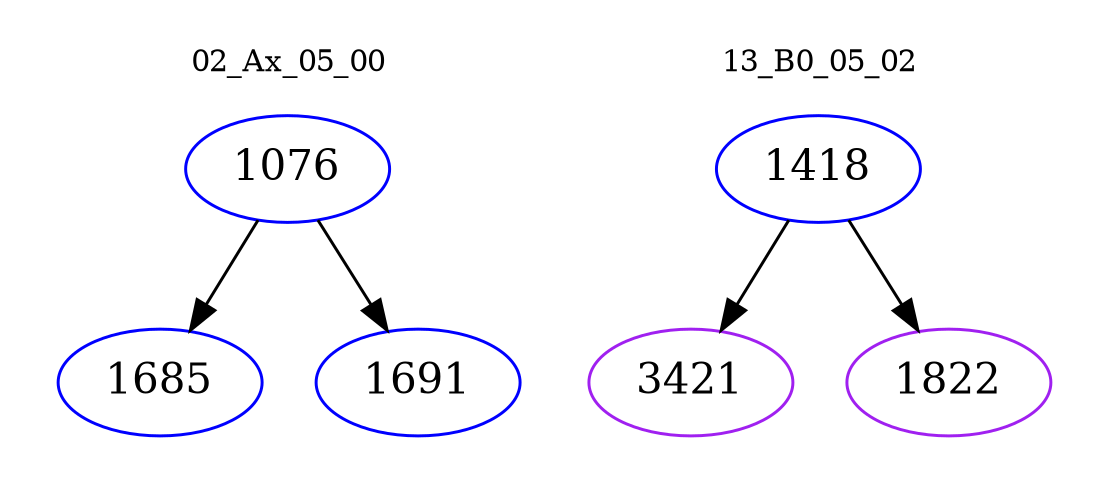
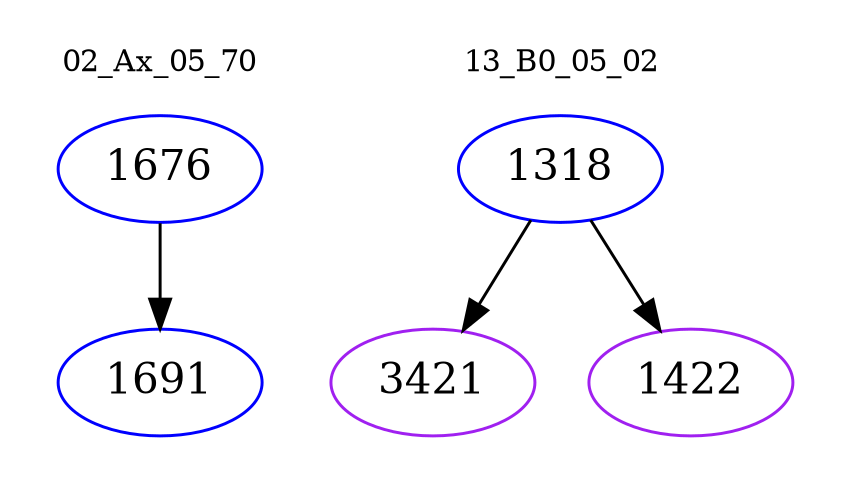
(289, 64) -> (160, 64)
(288, 169) -> (160, 169)
(818, 169) -> (560, 169)
(160, 383) -> none
(949, 383) -> (691, 383)
